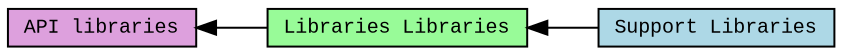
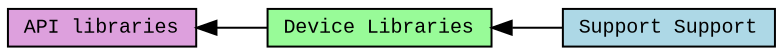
(397, 28) -> (380, 28)
(716, 28) -> (669, 28)
